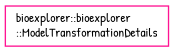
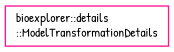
(87, 26) -> (87, 26)
